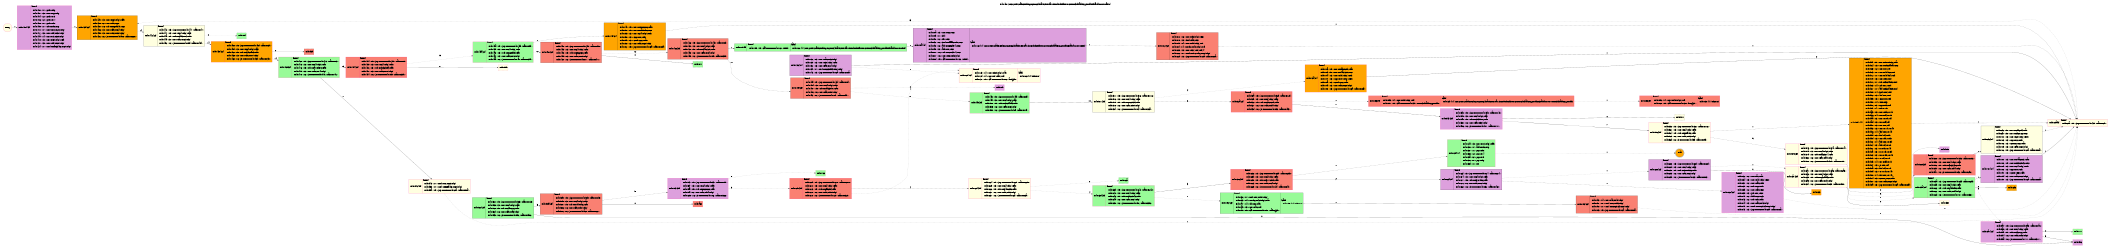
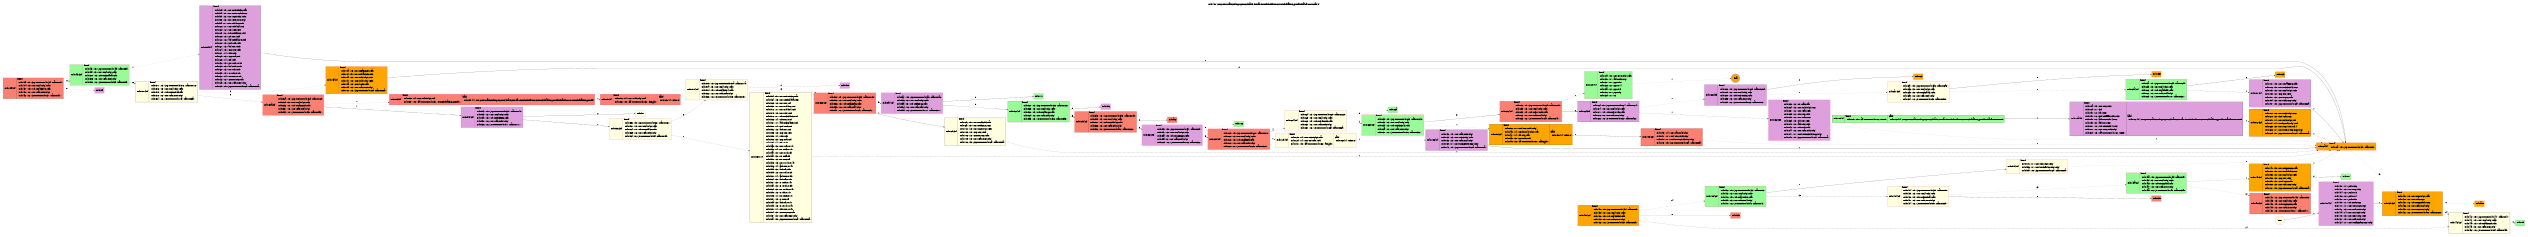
(8, 28) -> (2280, 220)
(207, 44) -> (2043, 229)
(1187, 46) -> (2280, 123)
none -> (230, 48)
(698, 49) -> none
(647, 60) -> (2326, 177)
(376, 67) -> (1918, 196)
(503, 68) -> (2156, 198)
(905, 70) -> (1390, 140)
(1880, 123) -> (781, 157)
(2078, 123) -> (2346, 147)
(1262, 203) -> (1531, 135)
(1944, 203) -> (2156, 74)
none -> (2479, 204)
(2057, 239) -> (975, 107)
